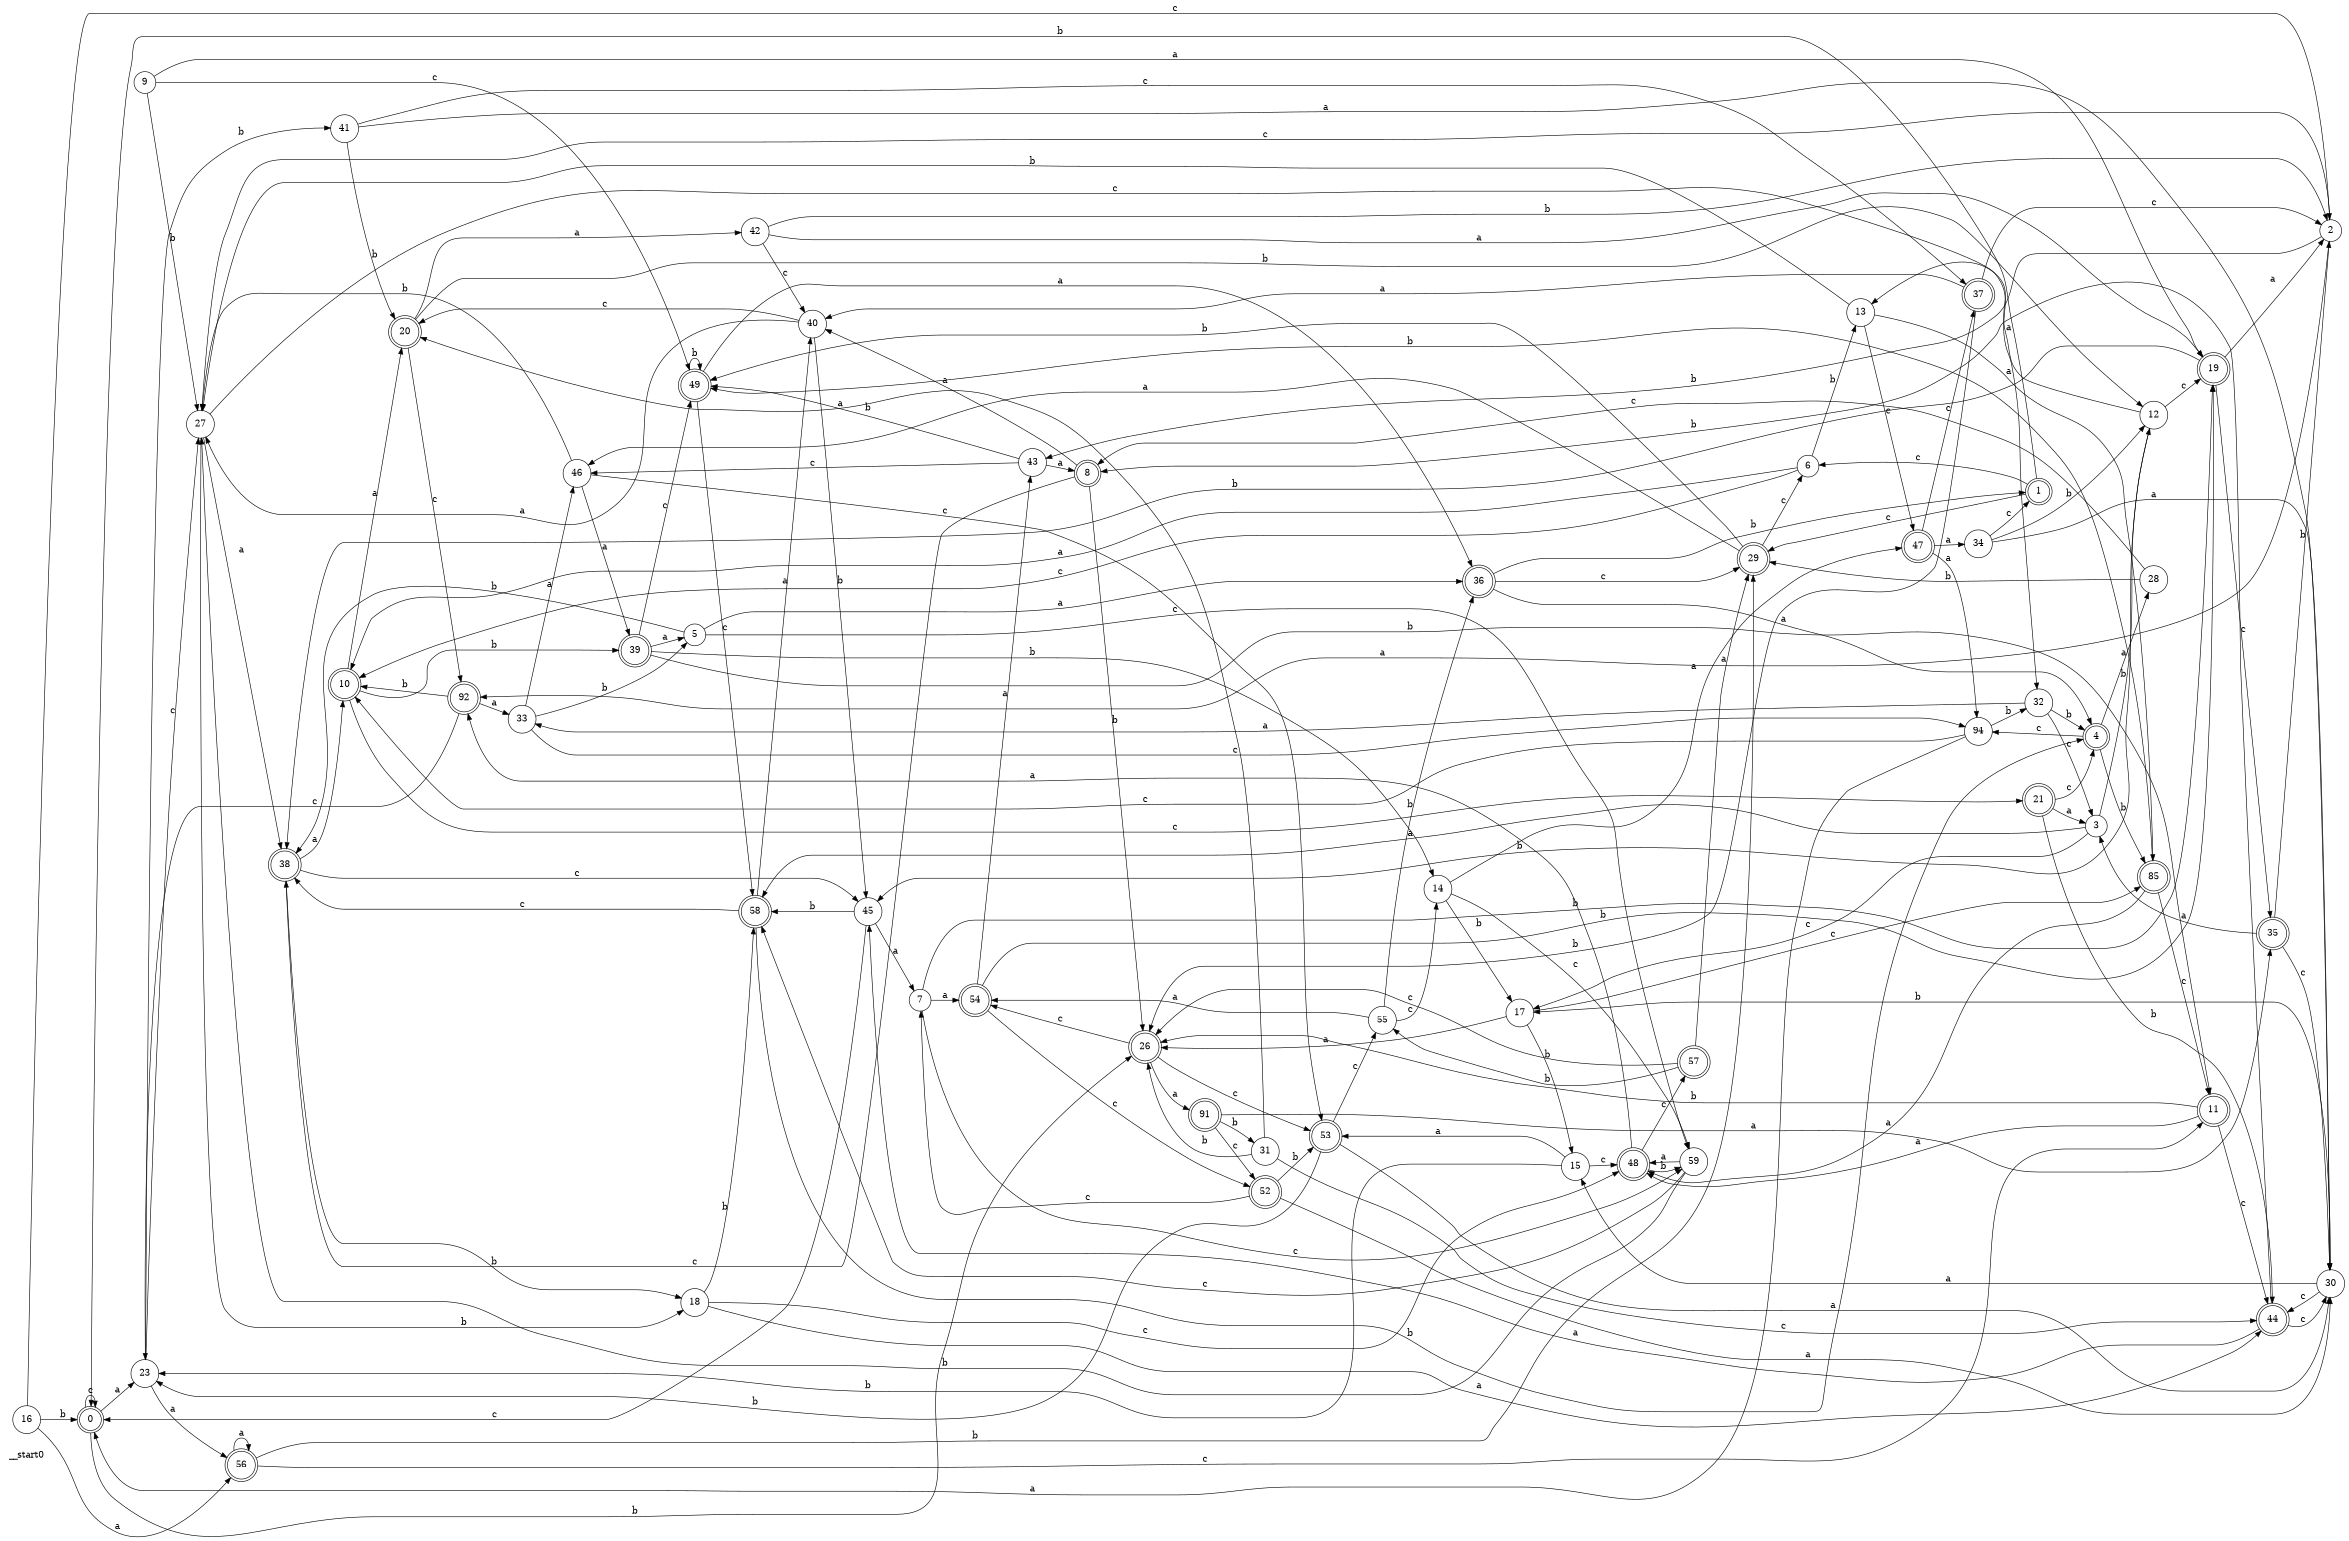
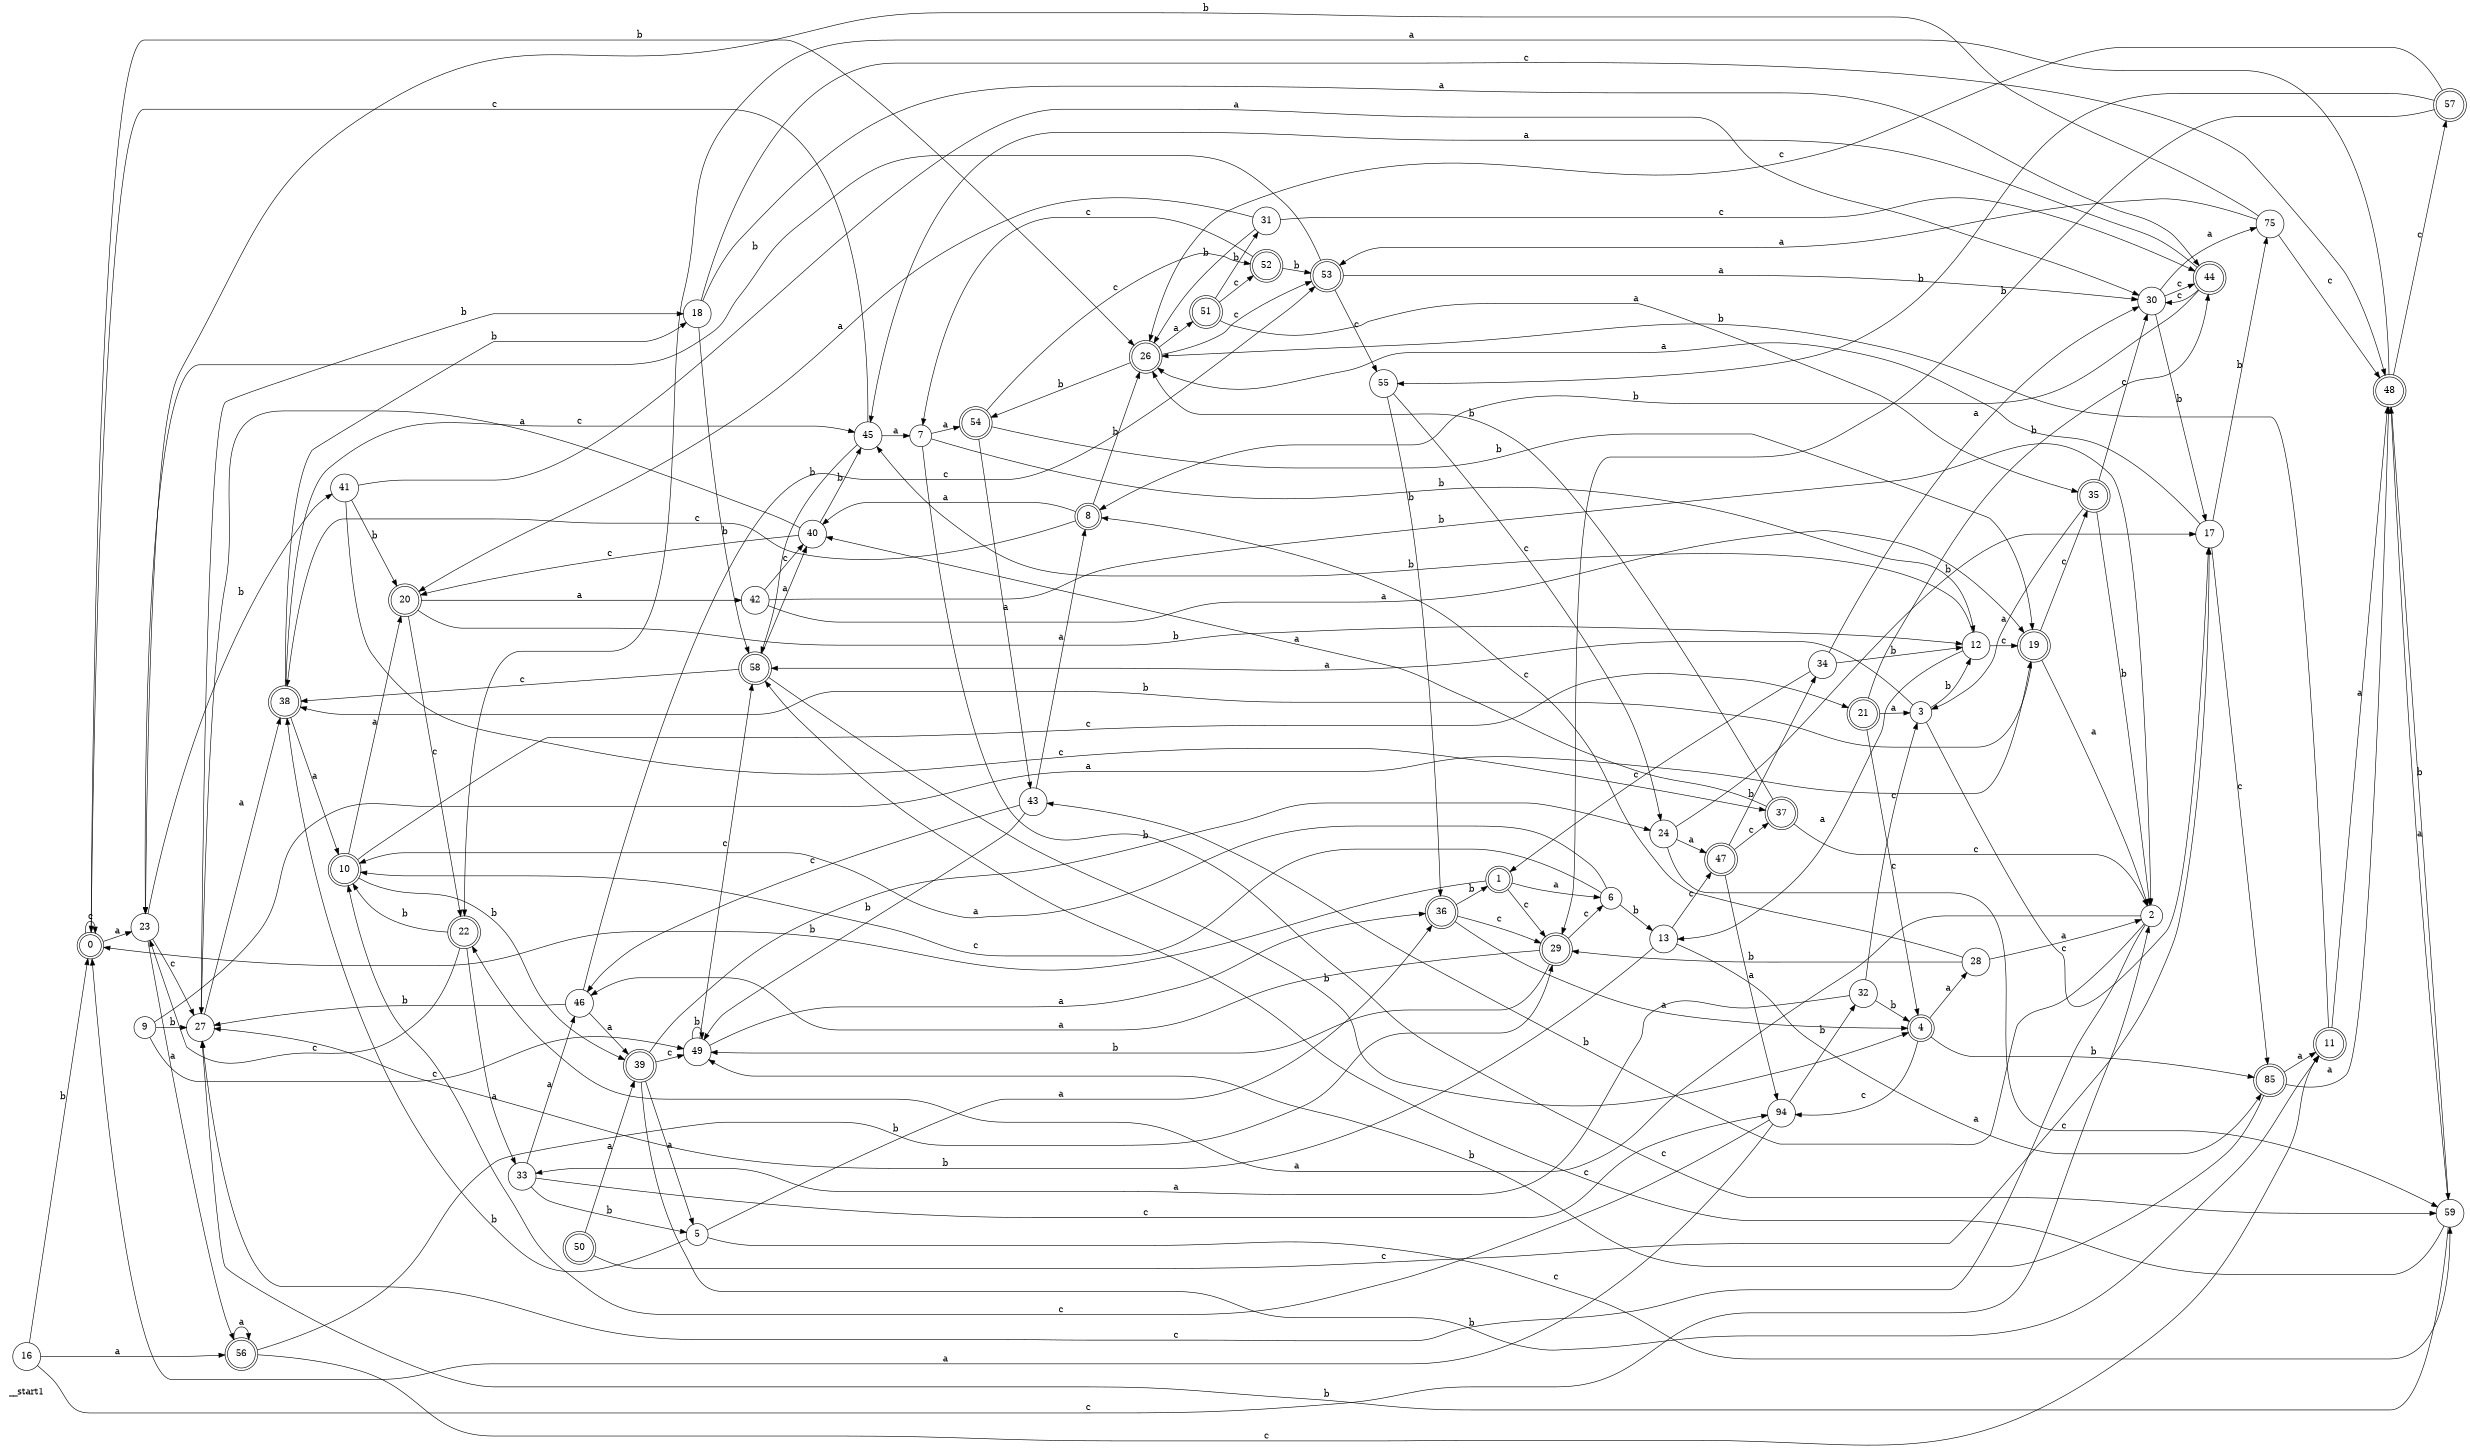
(1282, 193) -> none
(695, 385) -> (697, 1052)
(1918, 458) -> (1556, 885)
(1948, 540) -> (1751, 795)
(1724, 659) -> (2004, 292)
(464, 698) -> (464, 932)
(1438, 889) -> (1664, 834)
(1794, 907) -> (1443, 489)
none -> (2063, 942)
(2184, 982) -> (2300, 1056)
(1174, 1003) -> none
(1060, 1019) -> (1061, 385)
(1205, 1115) -> (1206, 312)
(1575, 1167) -> (2270, 224)
(2242, 1212) -> none
none -> (579, 1248)
(1834, 1360) -> none
(27, 1455) -> (27, 1392)
